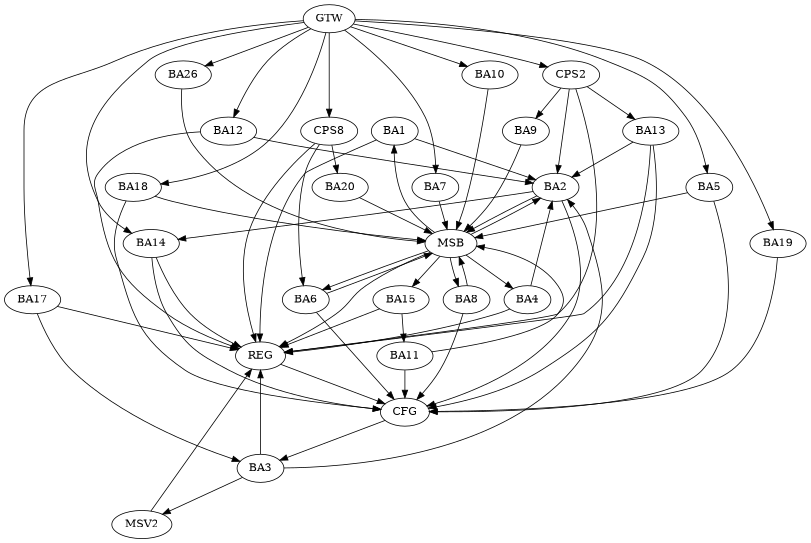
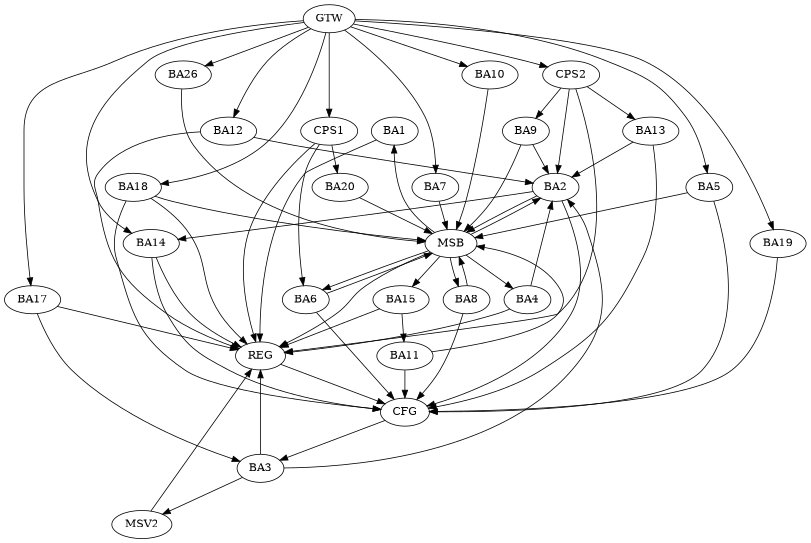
(329, 131) -> (329, 131)
(469, 157) -> (539, 156)
(578, 315) -> (202, 264)
